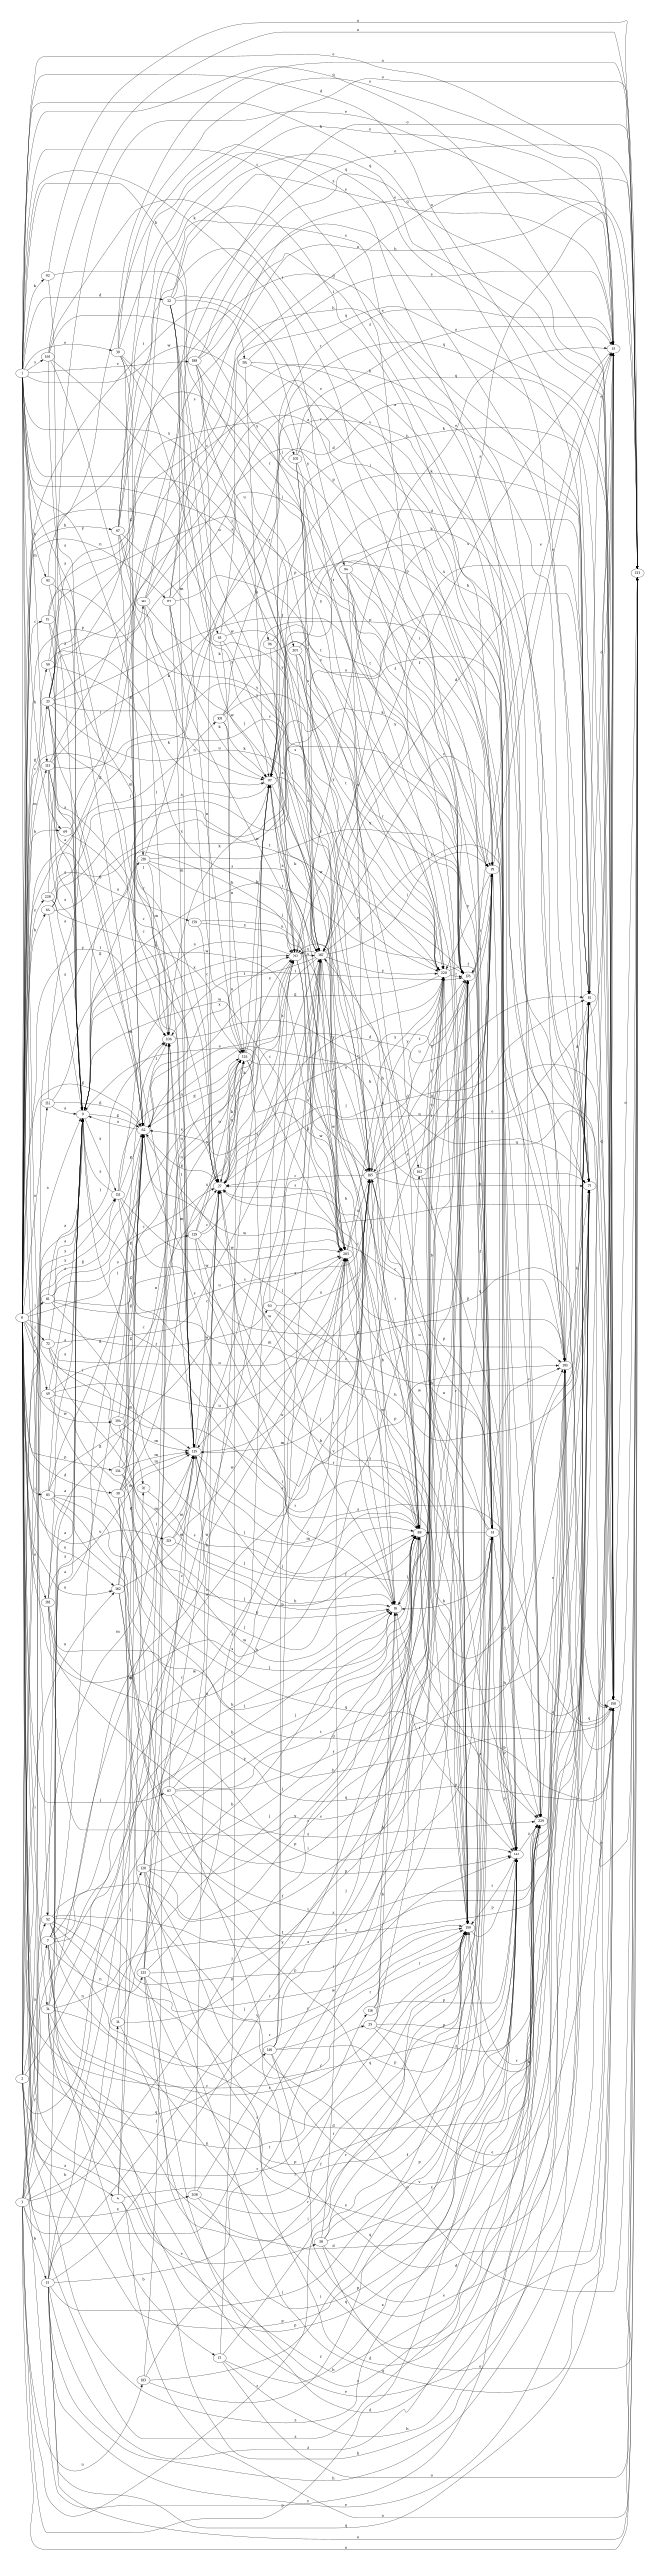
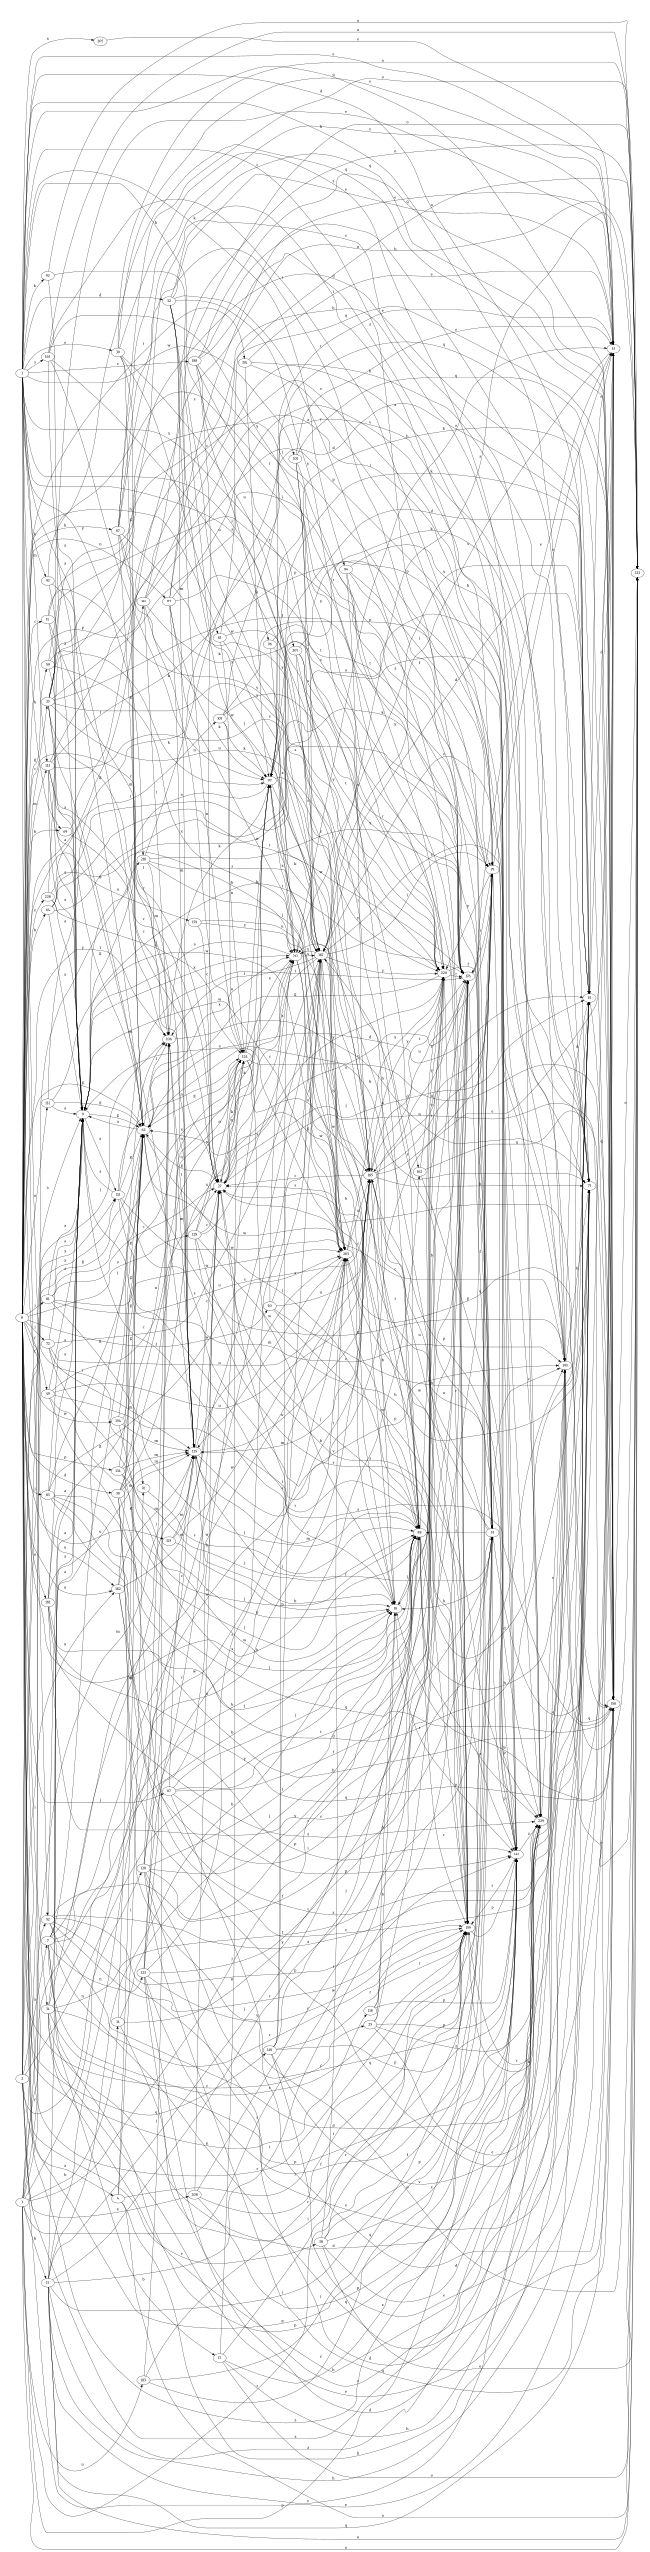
none -> (100, 41)
none -> (428, 1742)
